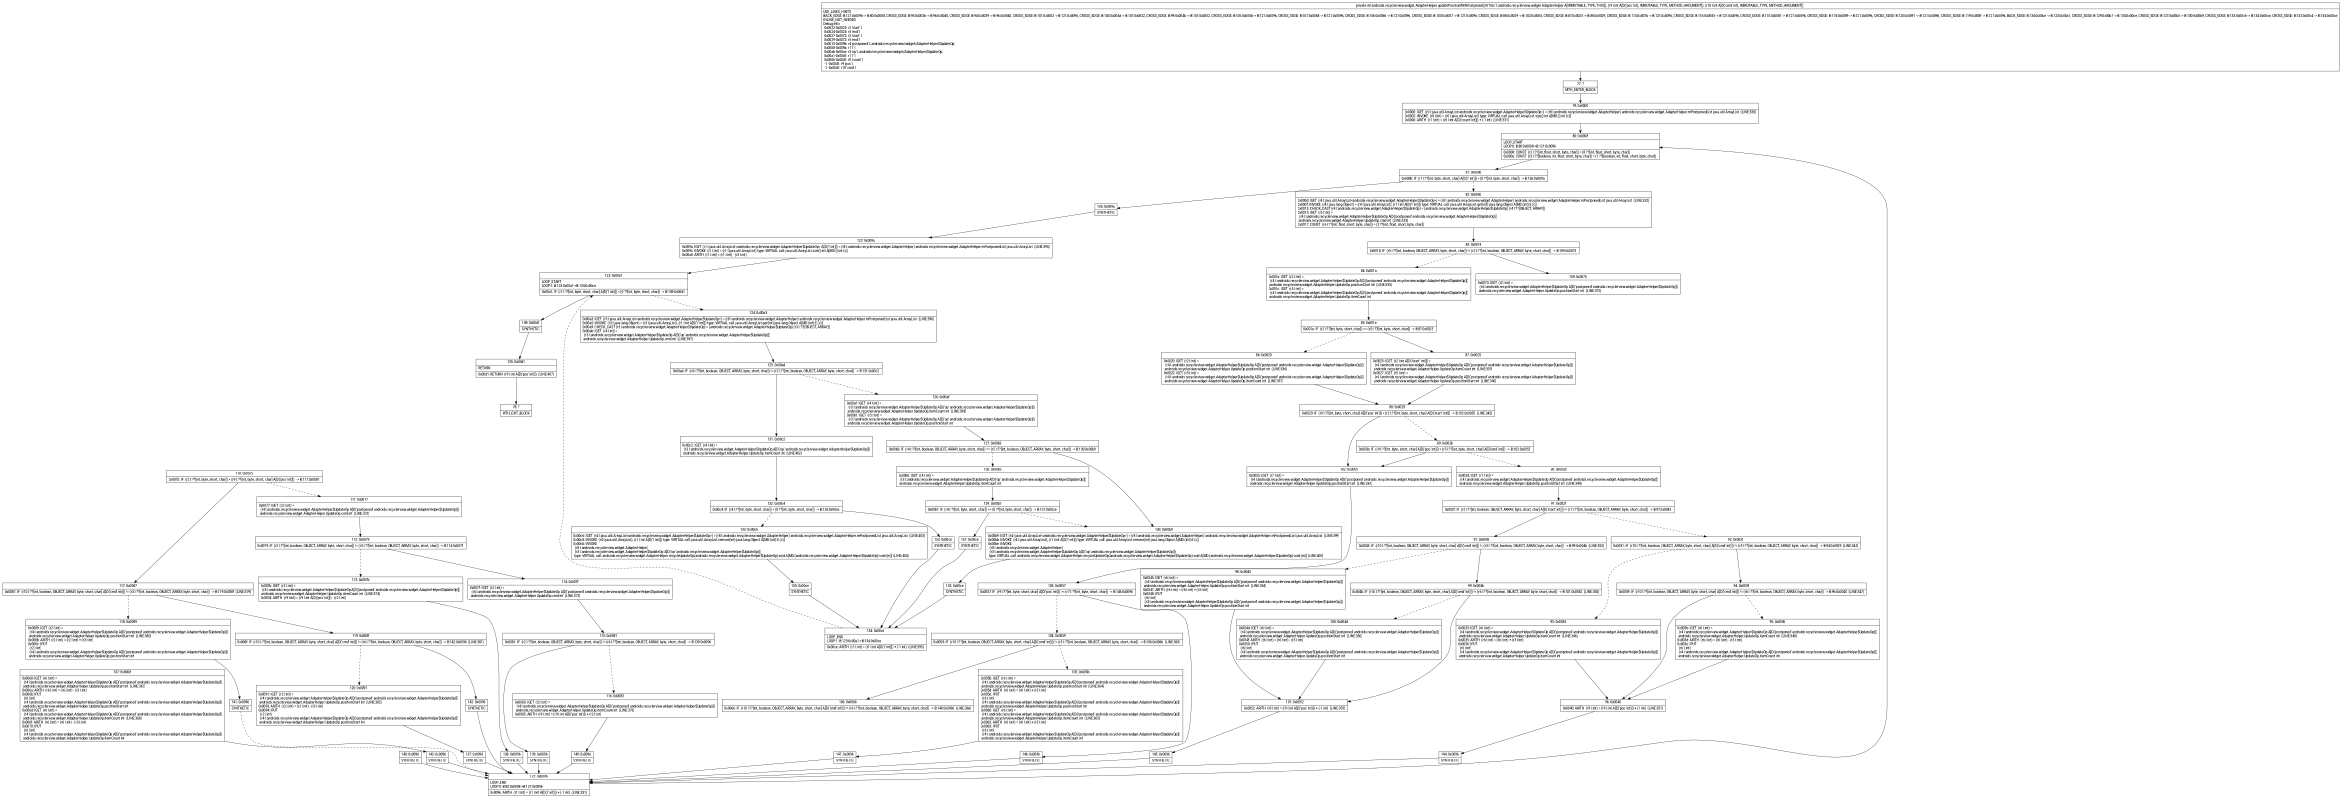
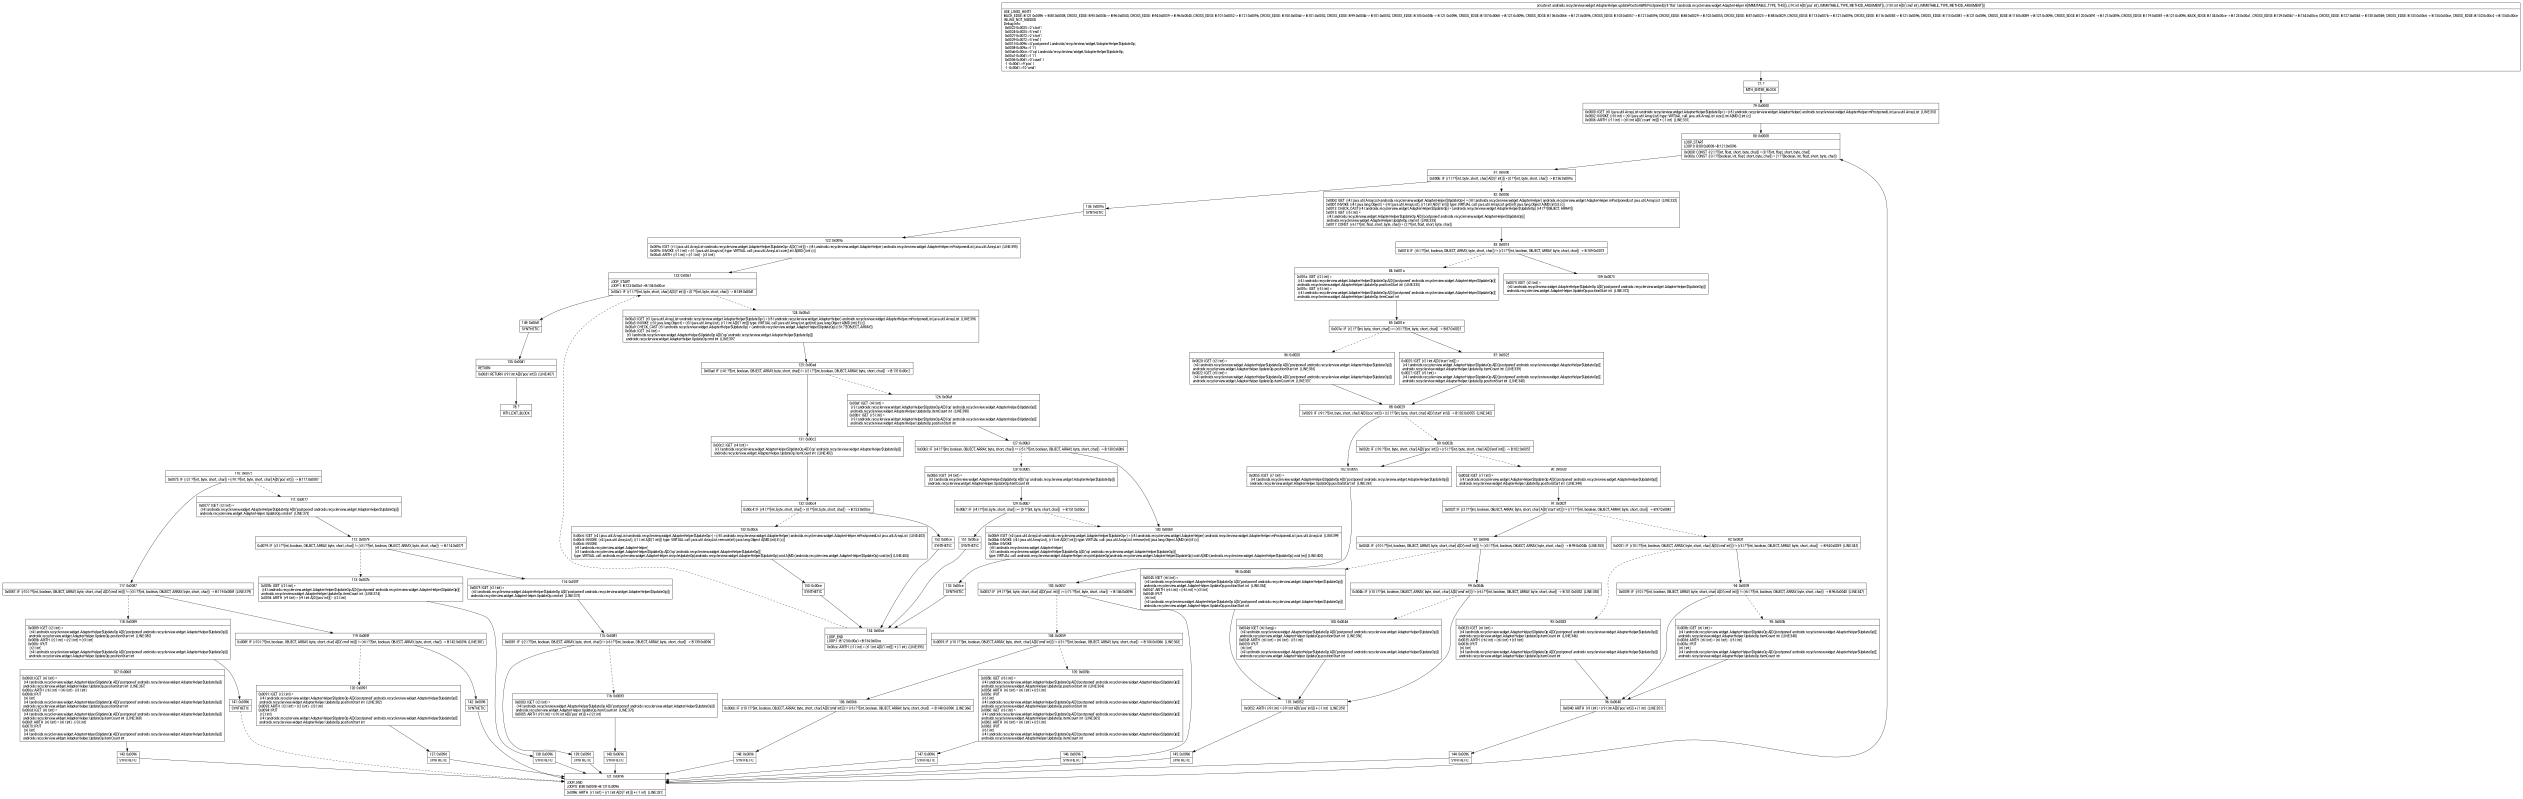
(1257, 628) -> (1258, 628)
none -> (797, 731)
